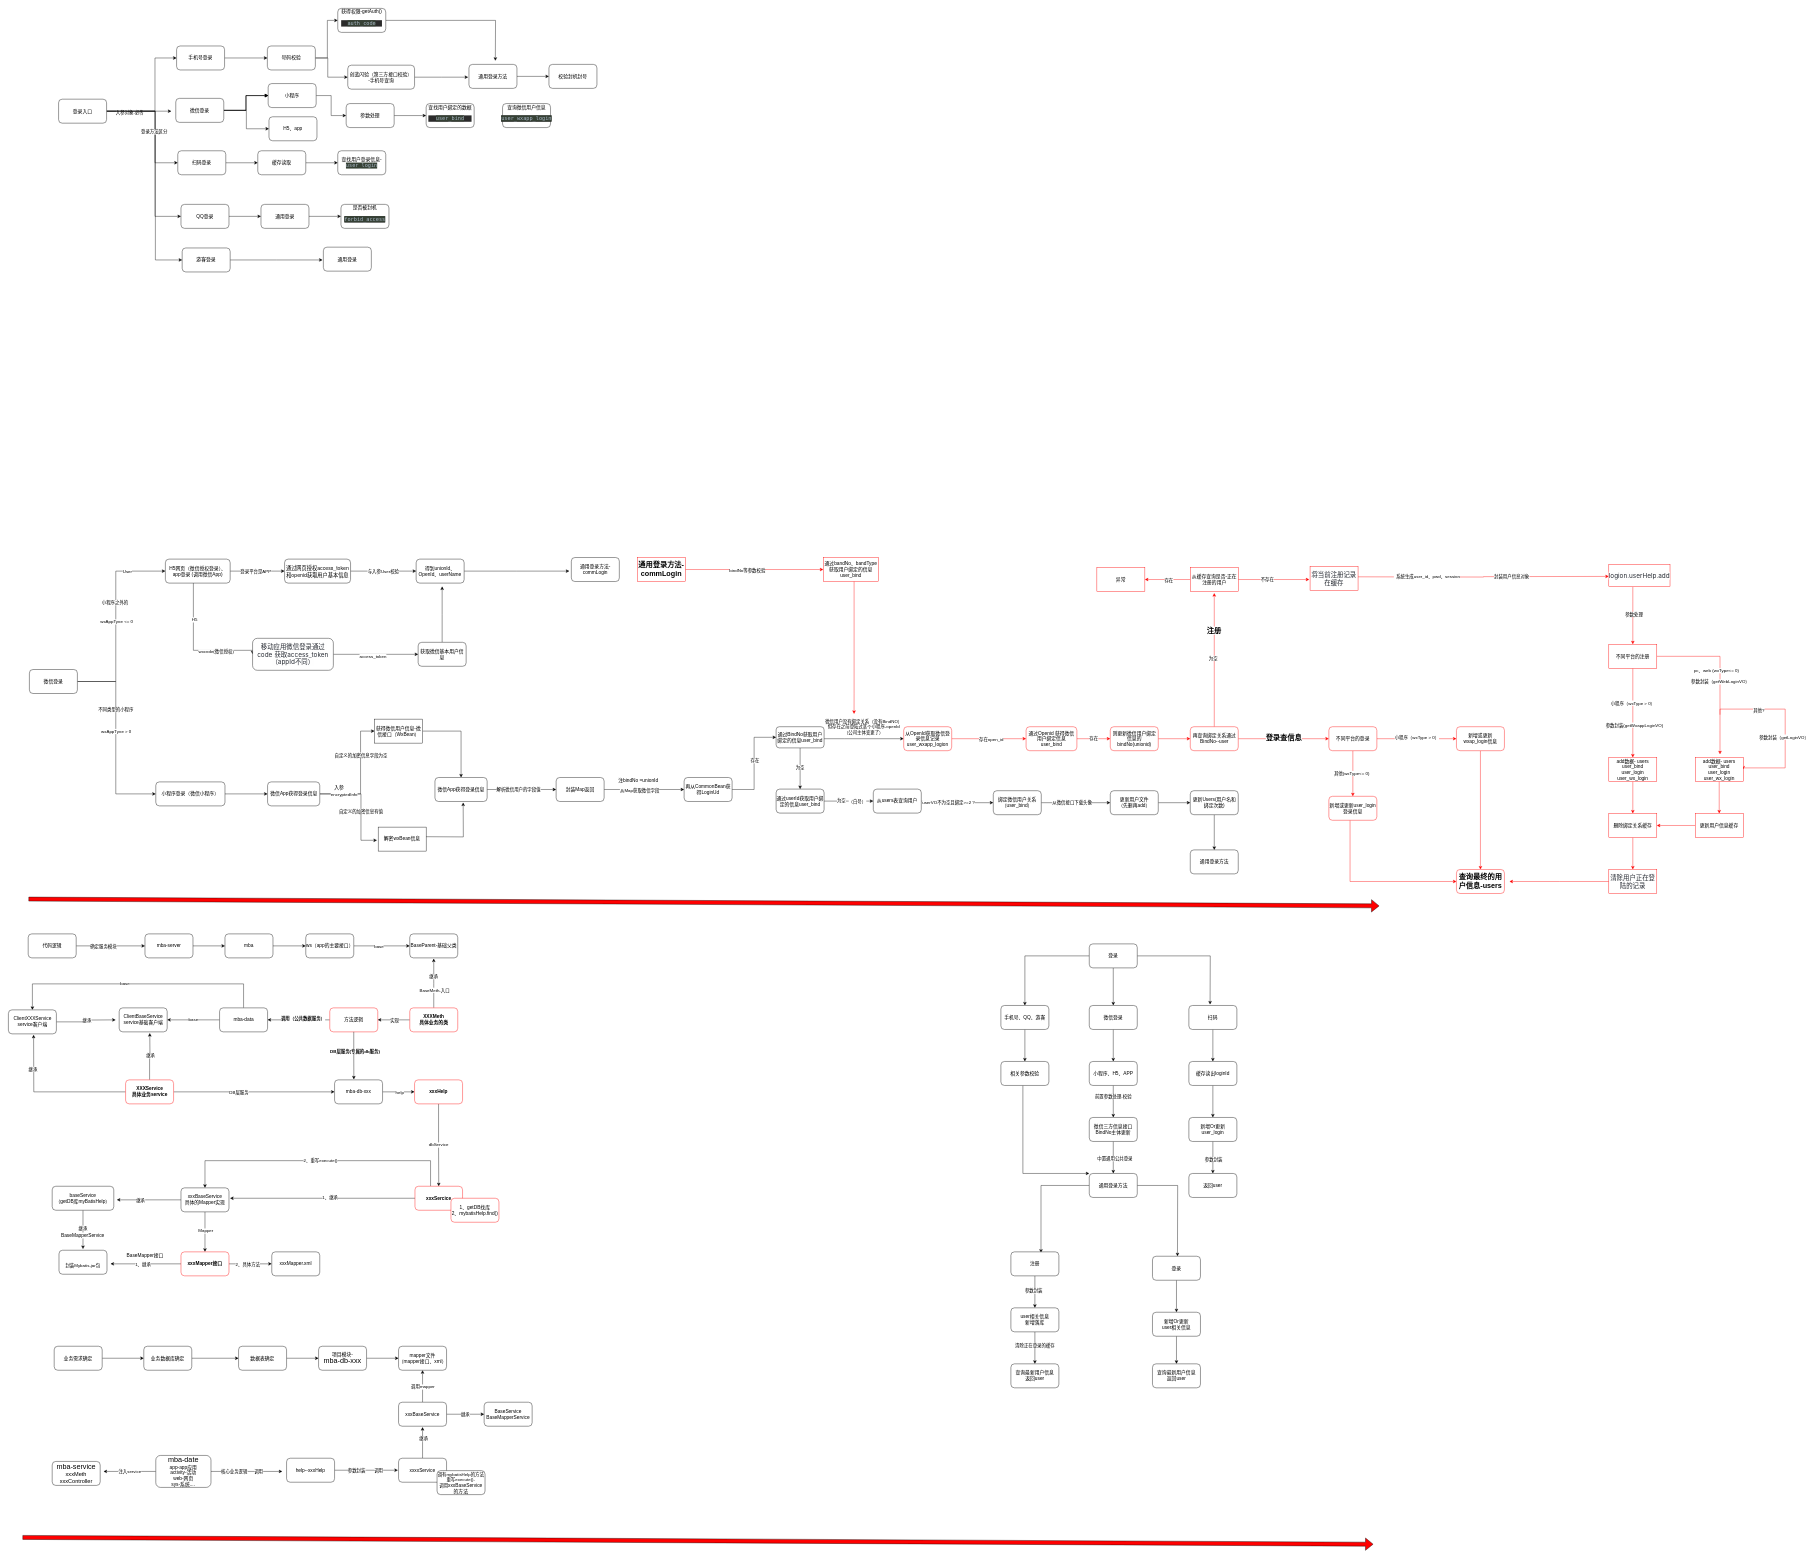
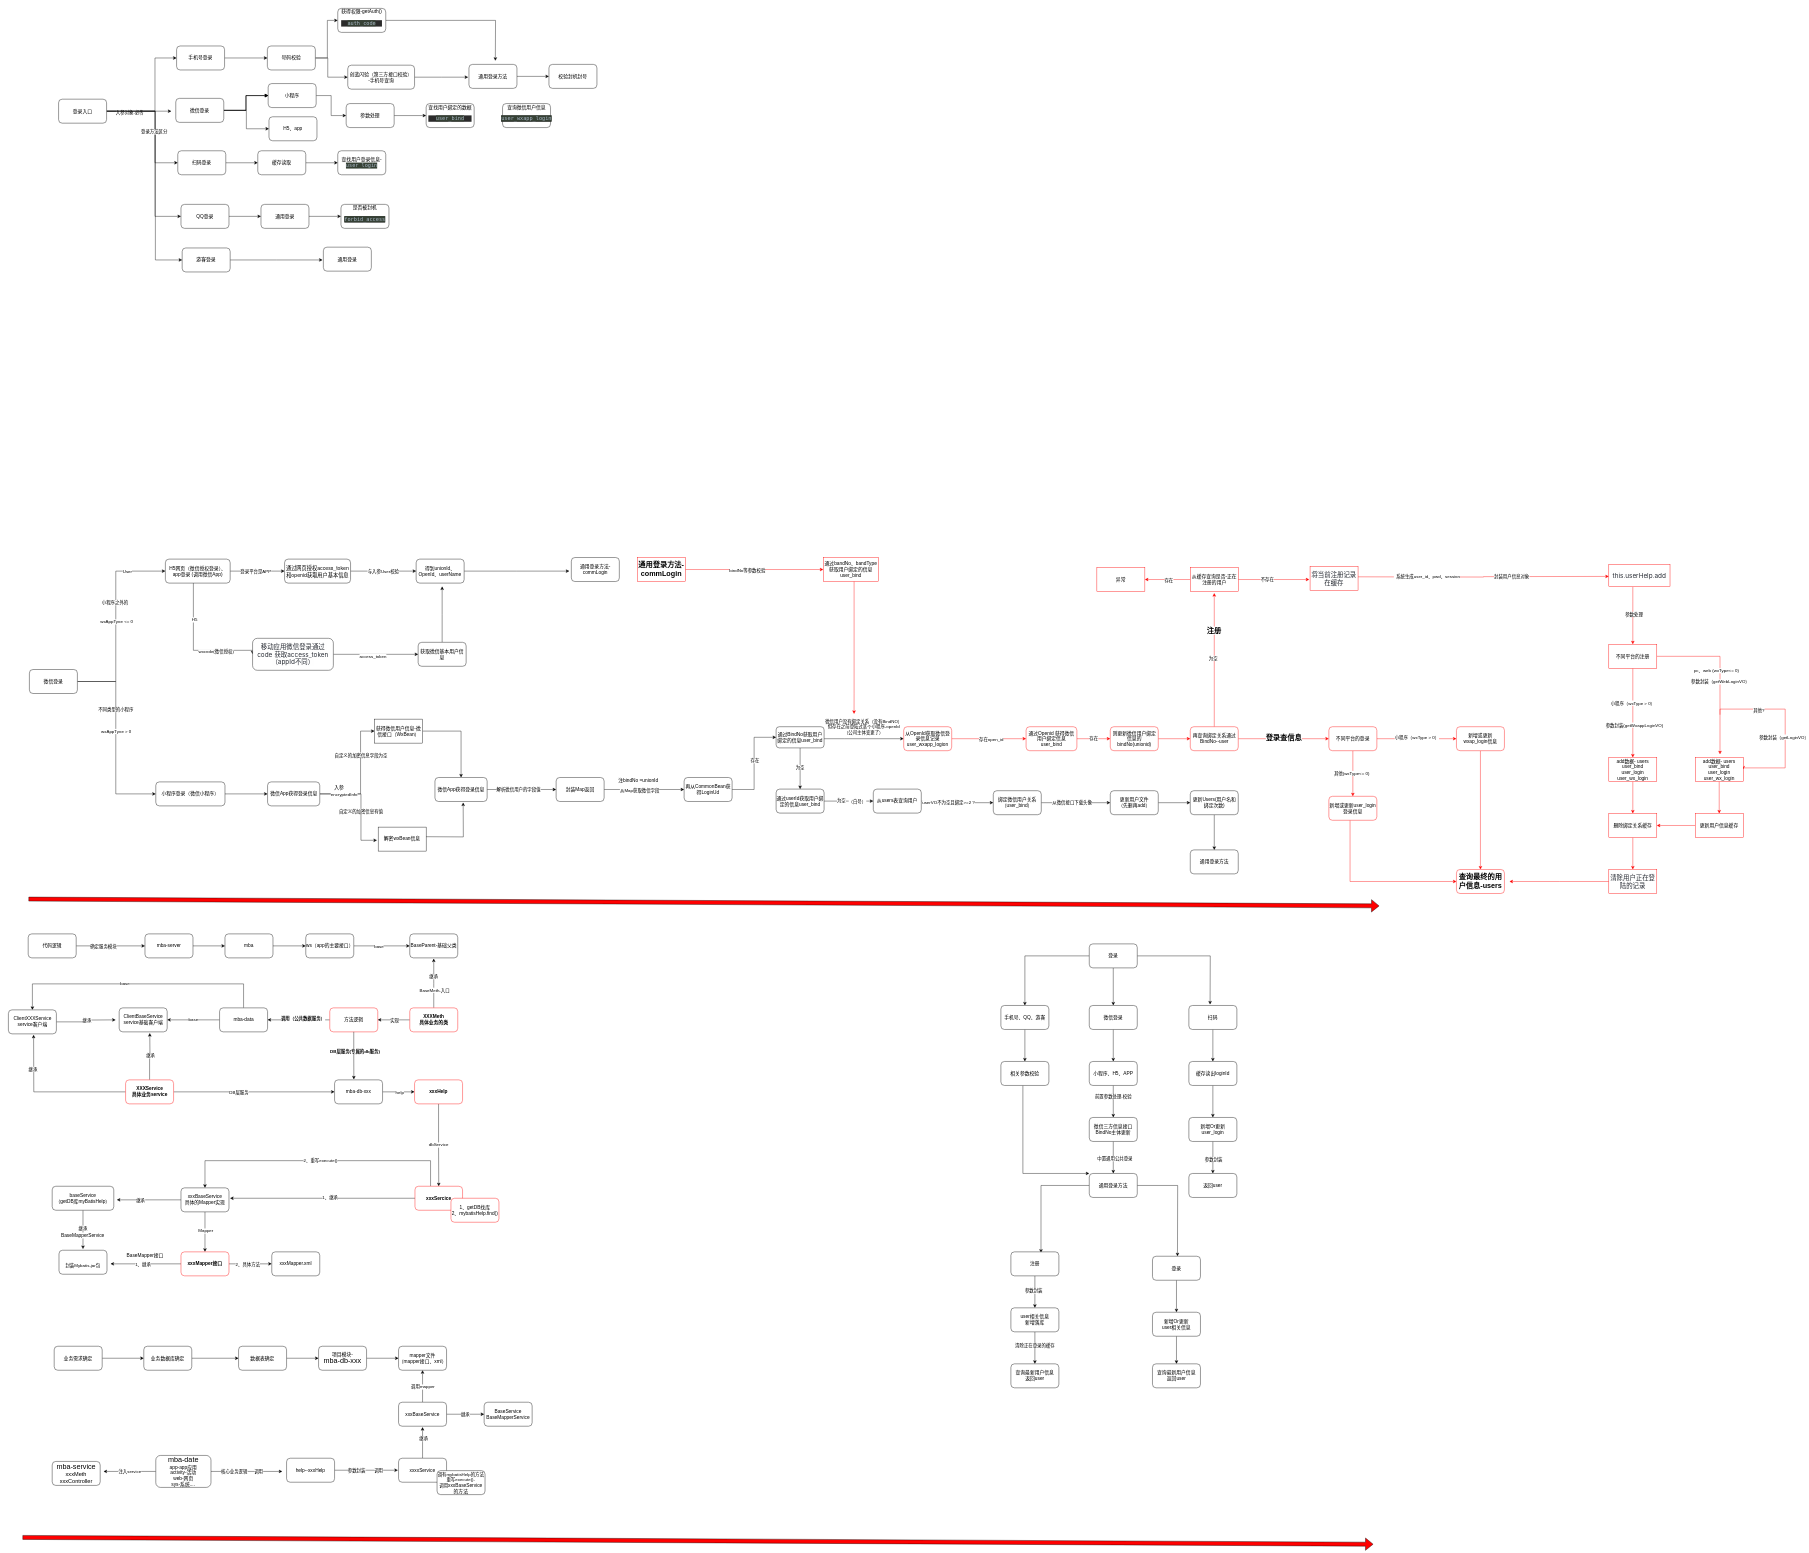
(1640, 576) -> (1640, 576)
